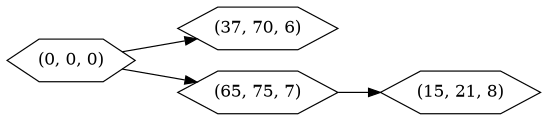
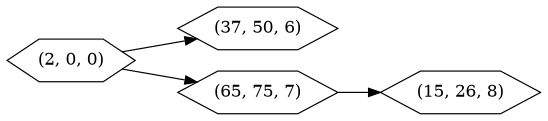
(258, 28) -> (258, 28)
(71, 60) -> (71, 60)
(461, 92) -> (461, 92)
